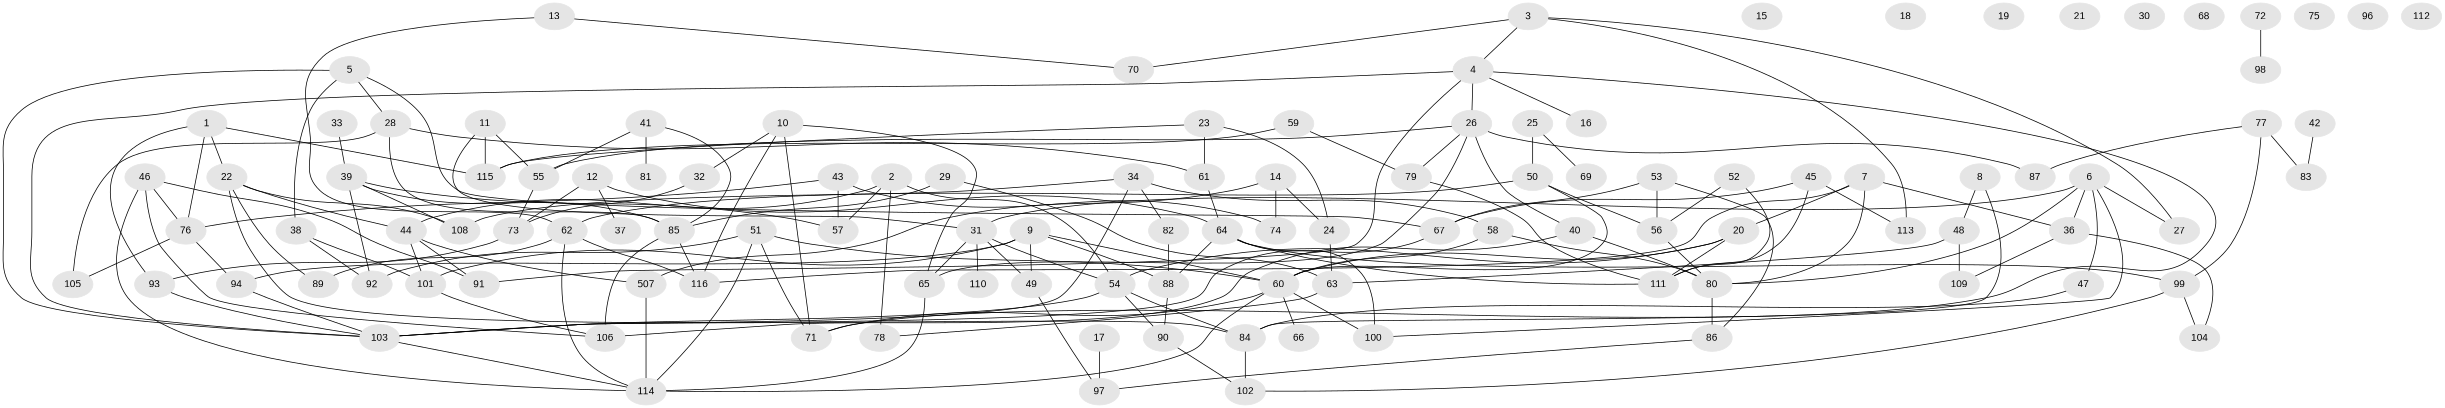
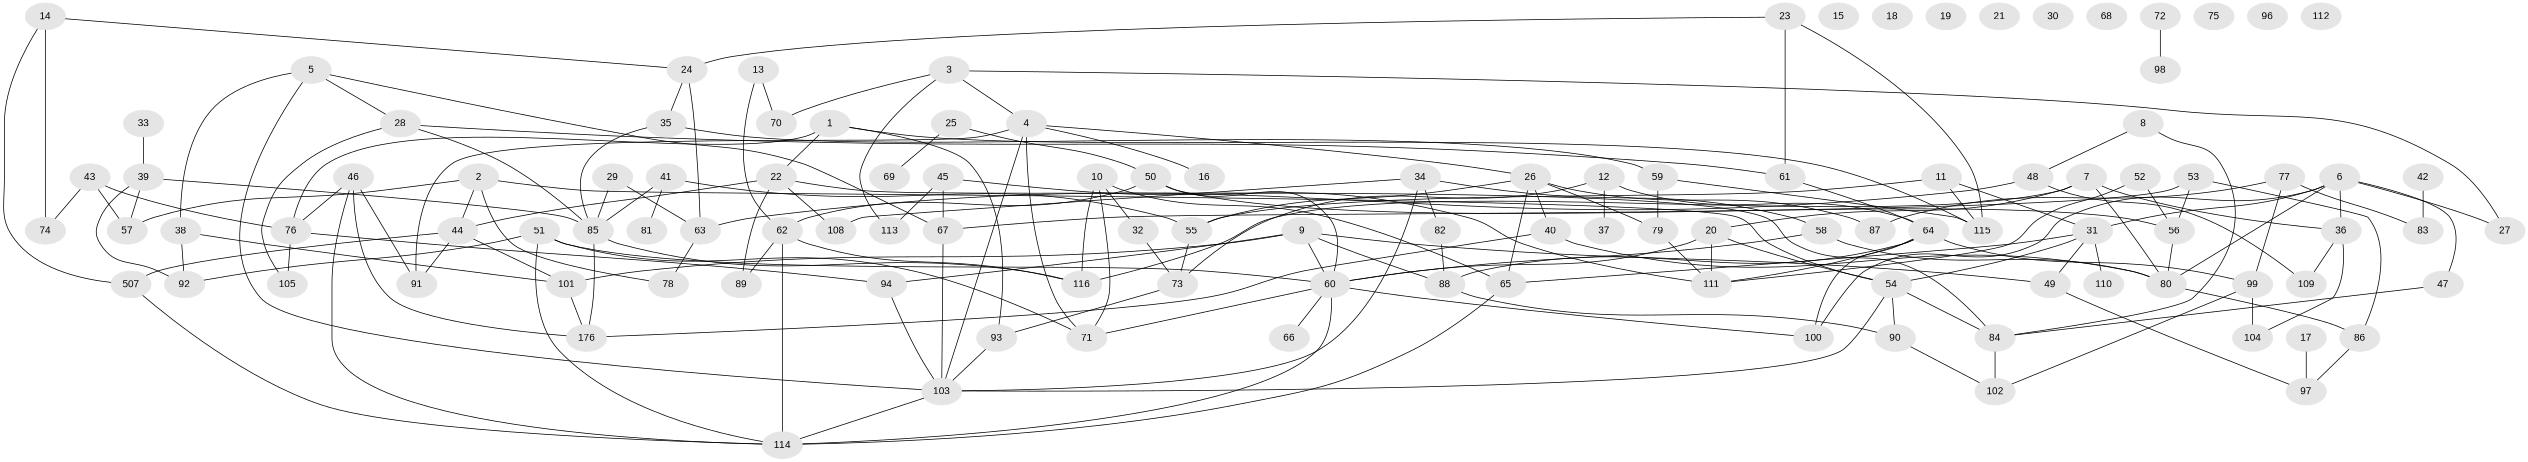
none -> (666, 124)
(400, 202) -> none
(605, 338) -> (587, 338)
